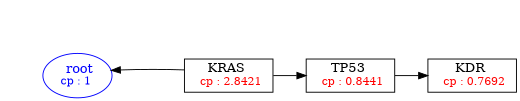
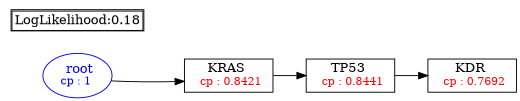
none -> (77, 20)
(152, 69) -> (143, 82)
(231, 82) -> (231, 82)
